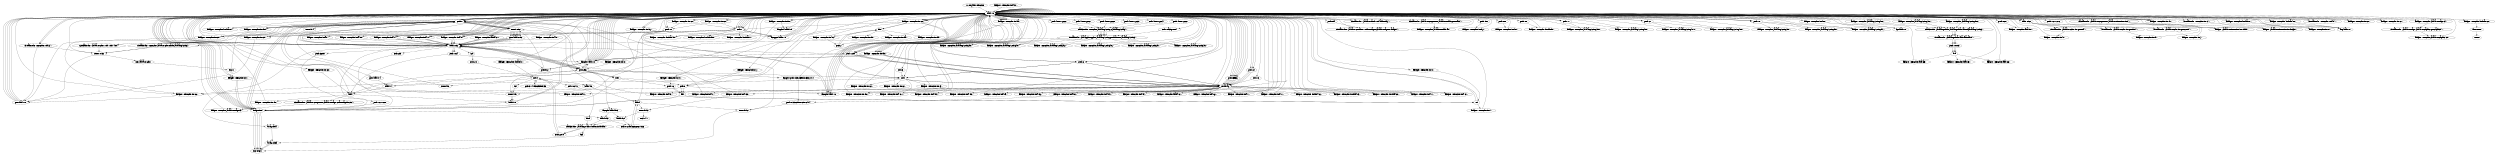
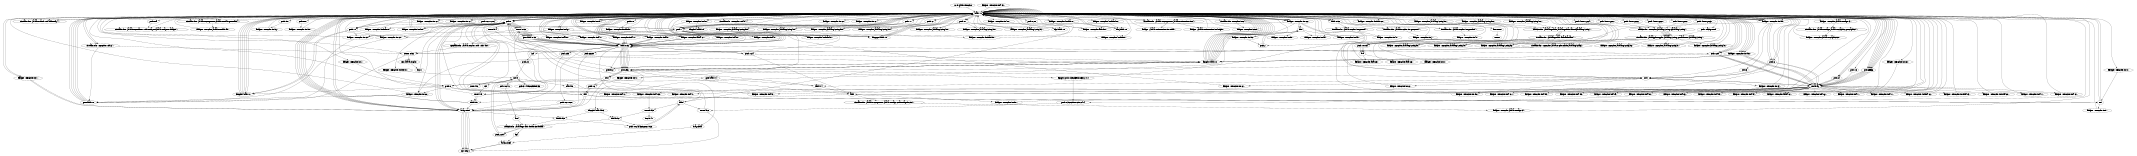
(1914, 62) -> none
